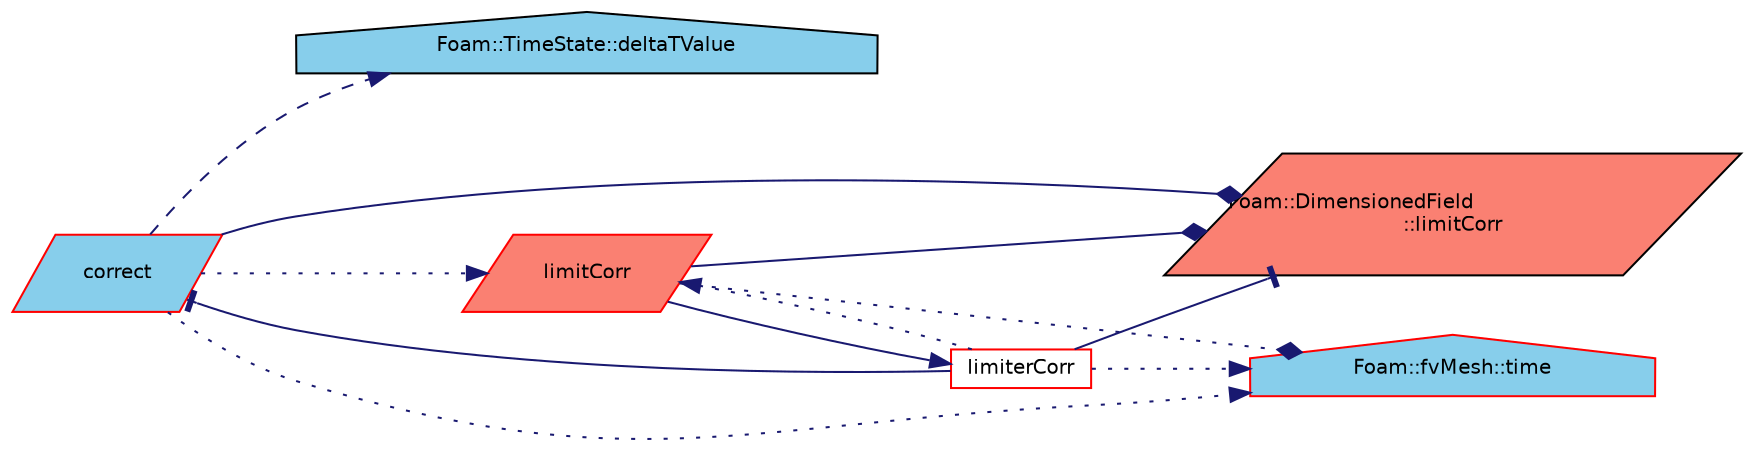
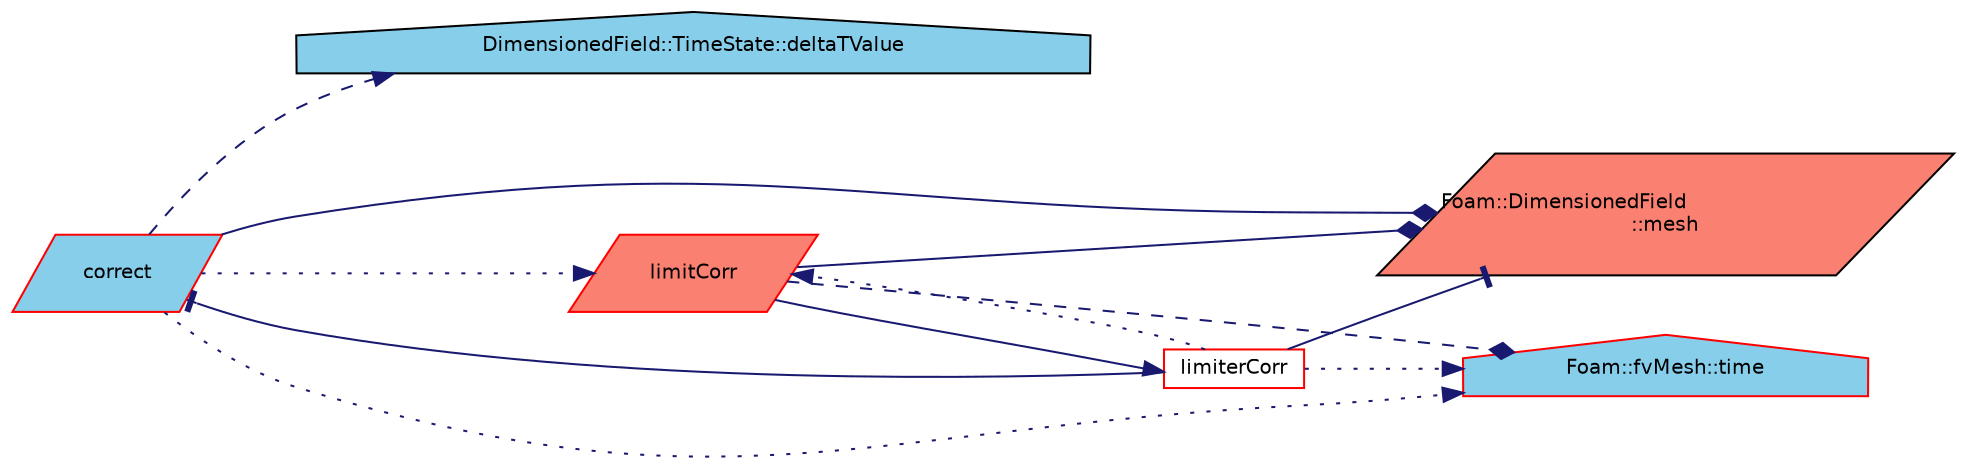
(587, 46) -> (693, 46)
(1453, 214) -> (1666, 214)
(978, 316) -> (1138, 314)
